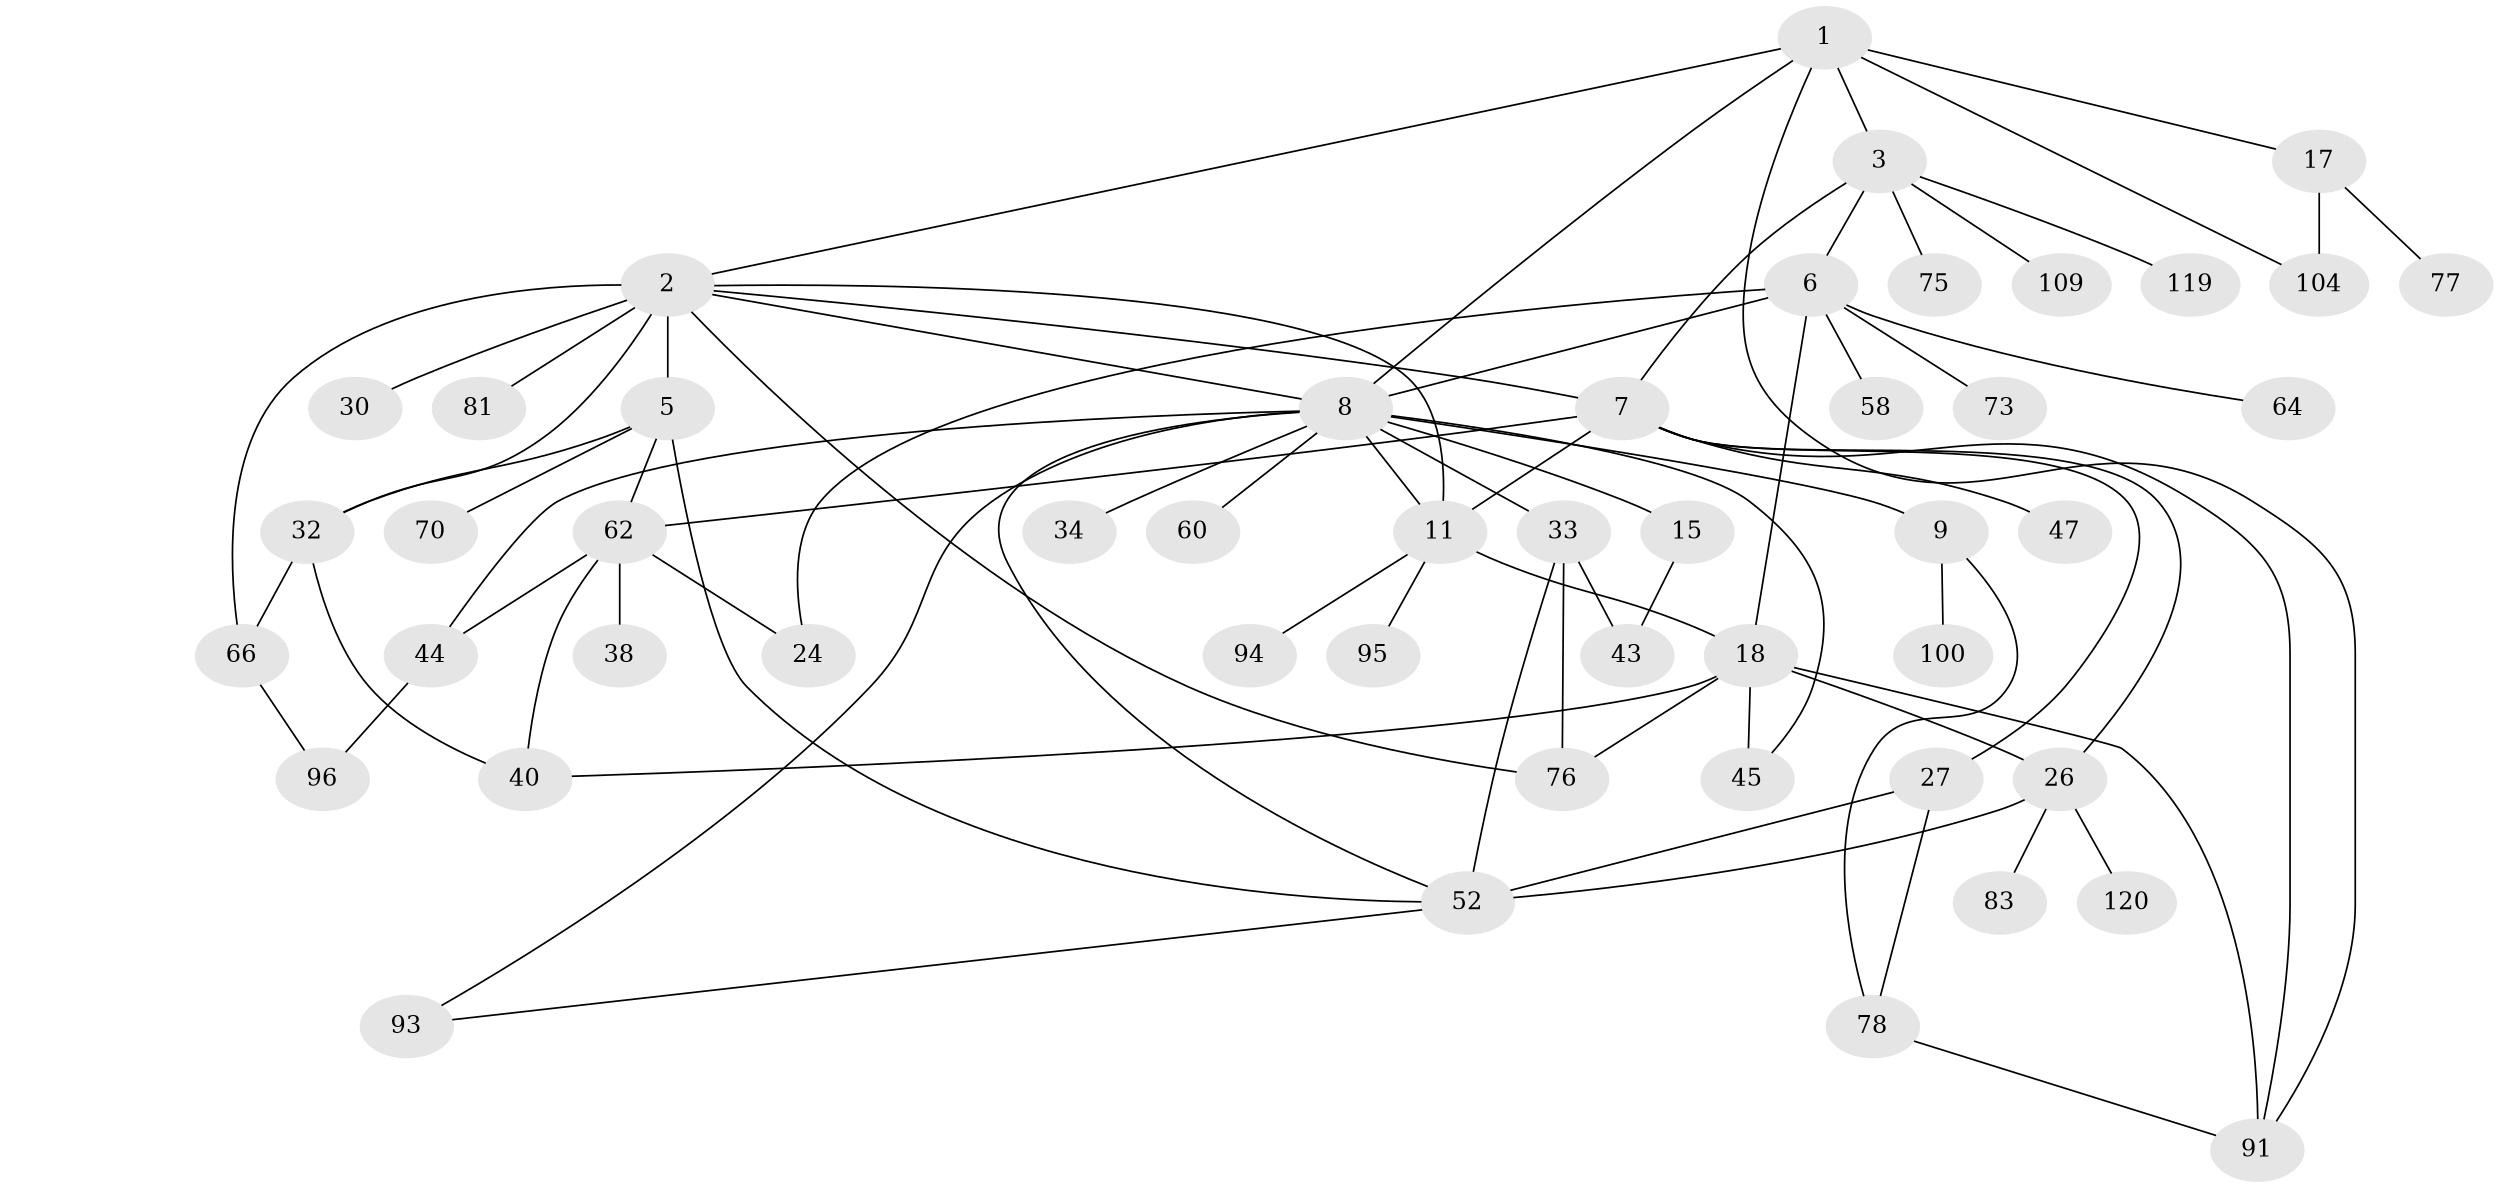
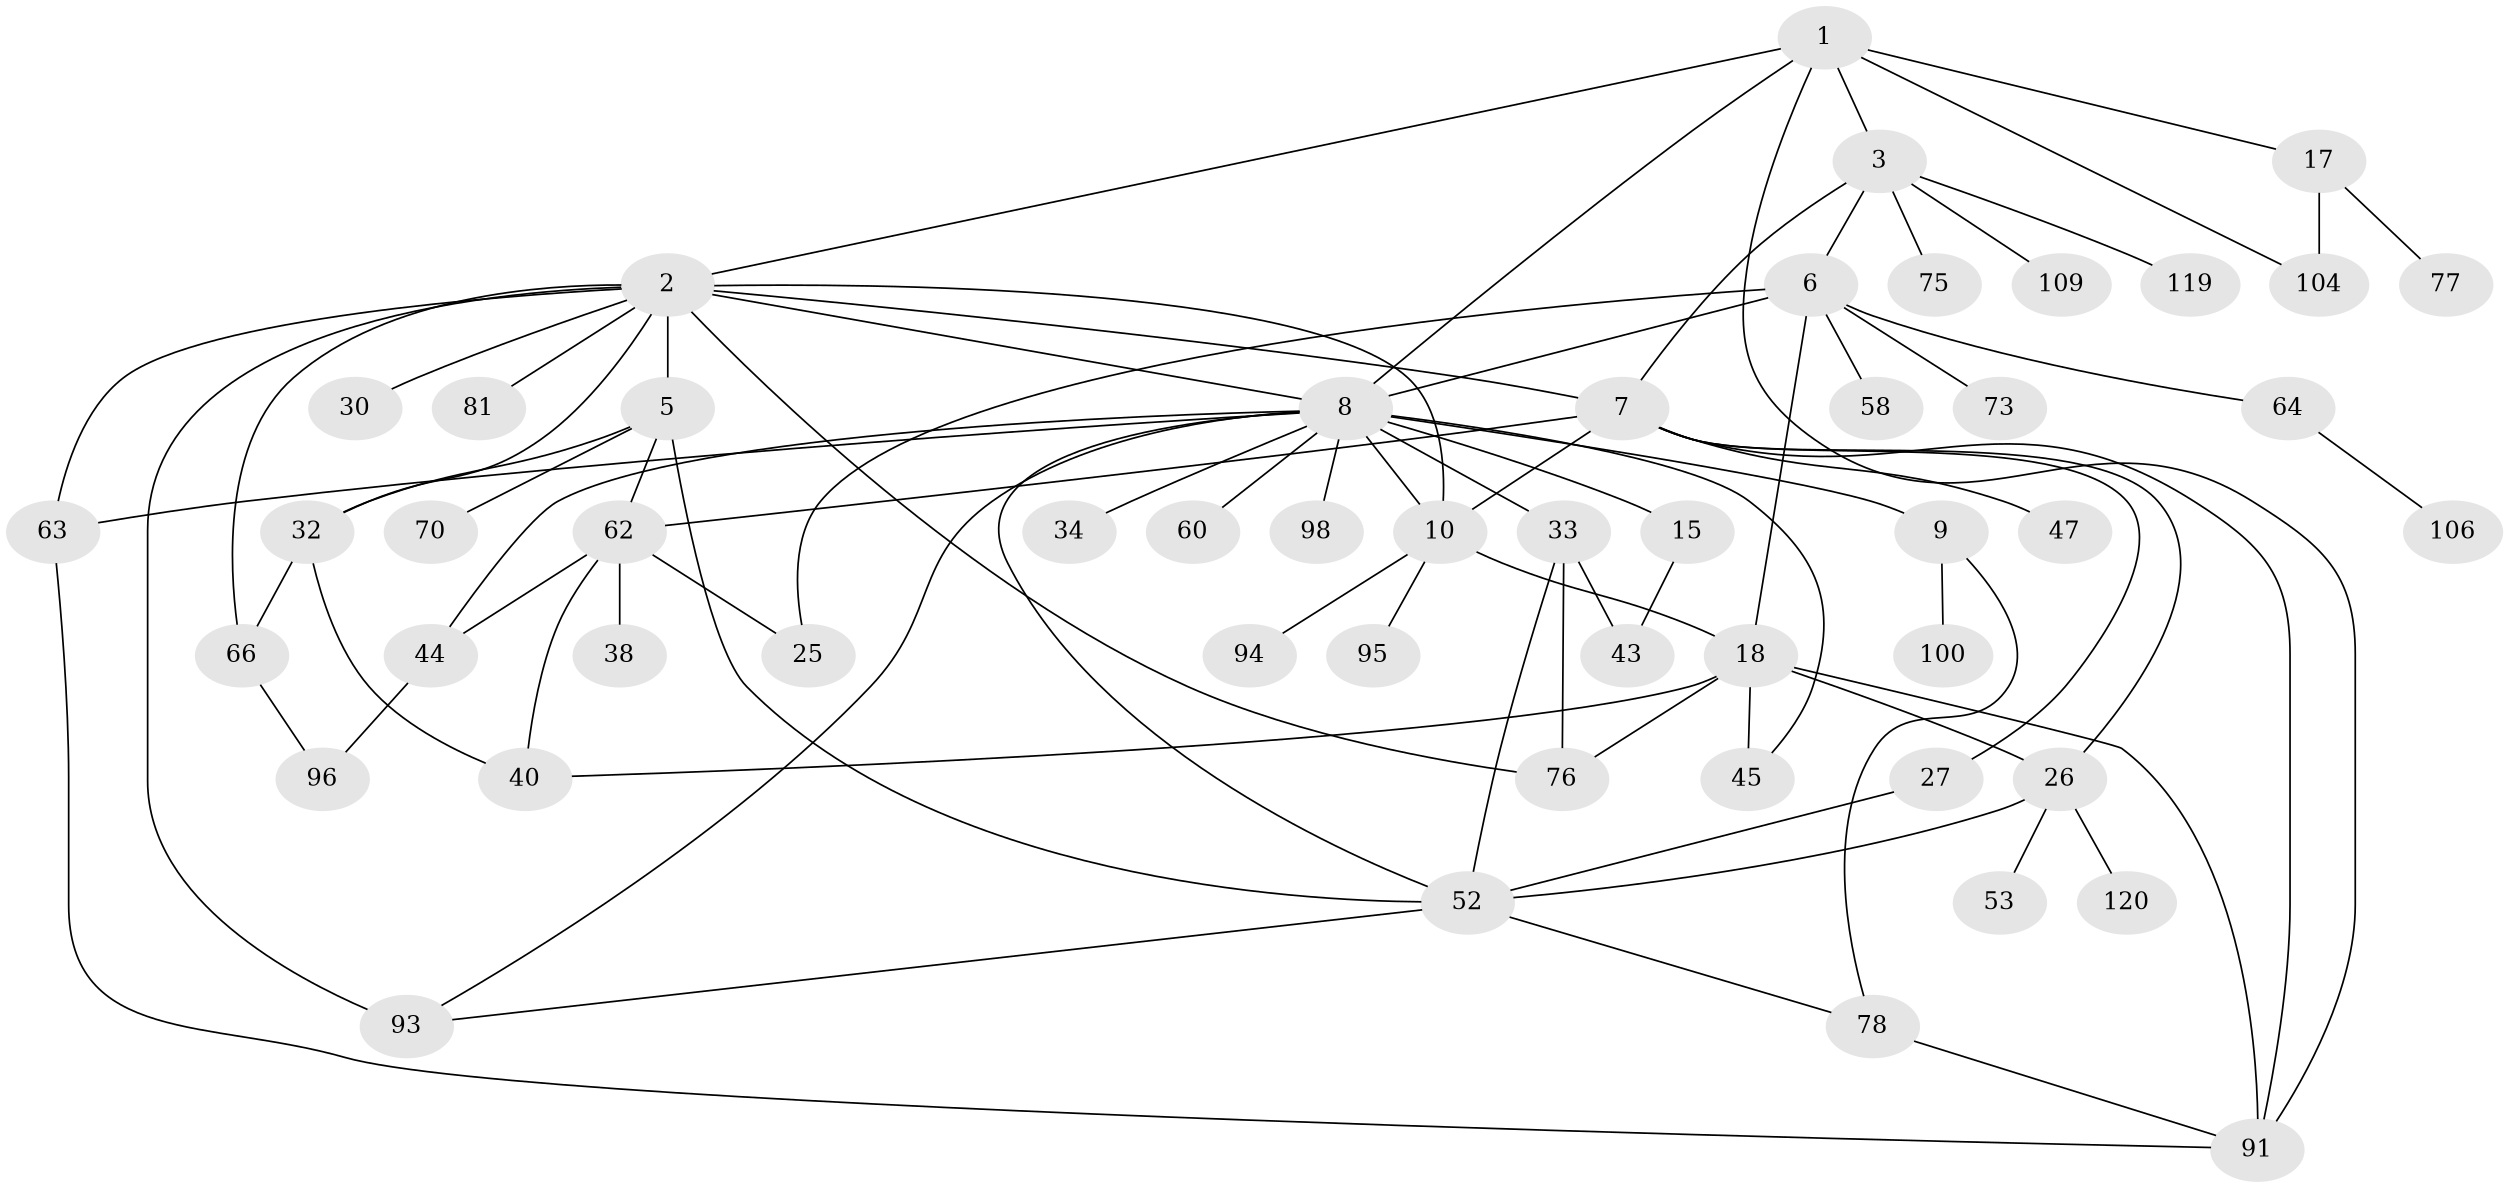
none -> (53, 532)
none -> (148, 532)
none -> (1317, 532)
(1440, 532) -> (1440, 532)
none -> (2453, 532)
(809, 656) -> (809, 656)
(1905, 903) -> (1670, 965)
(2000, 903) -> (2000, 903)
